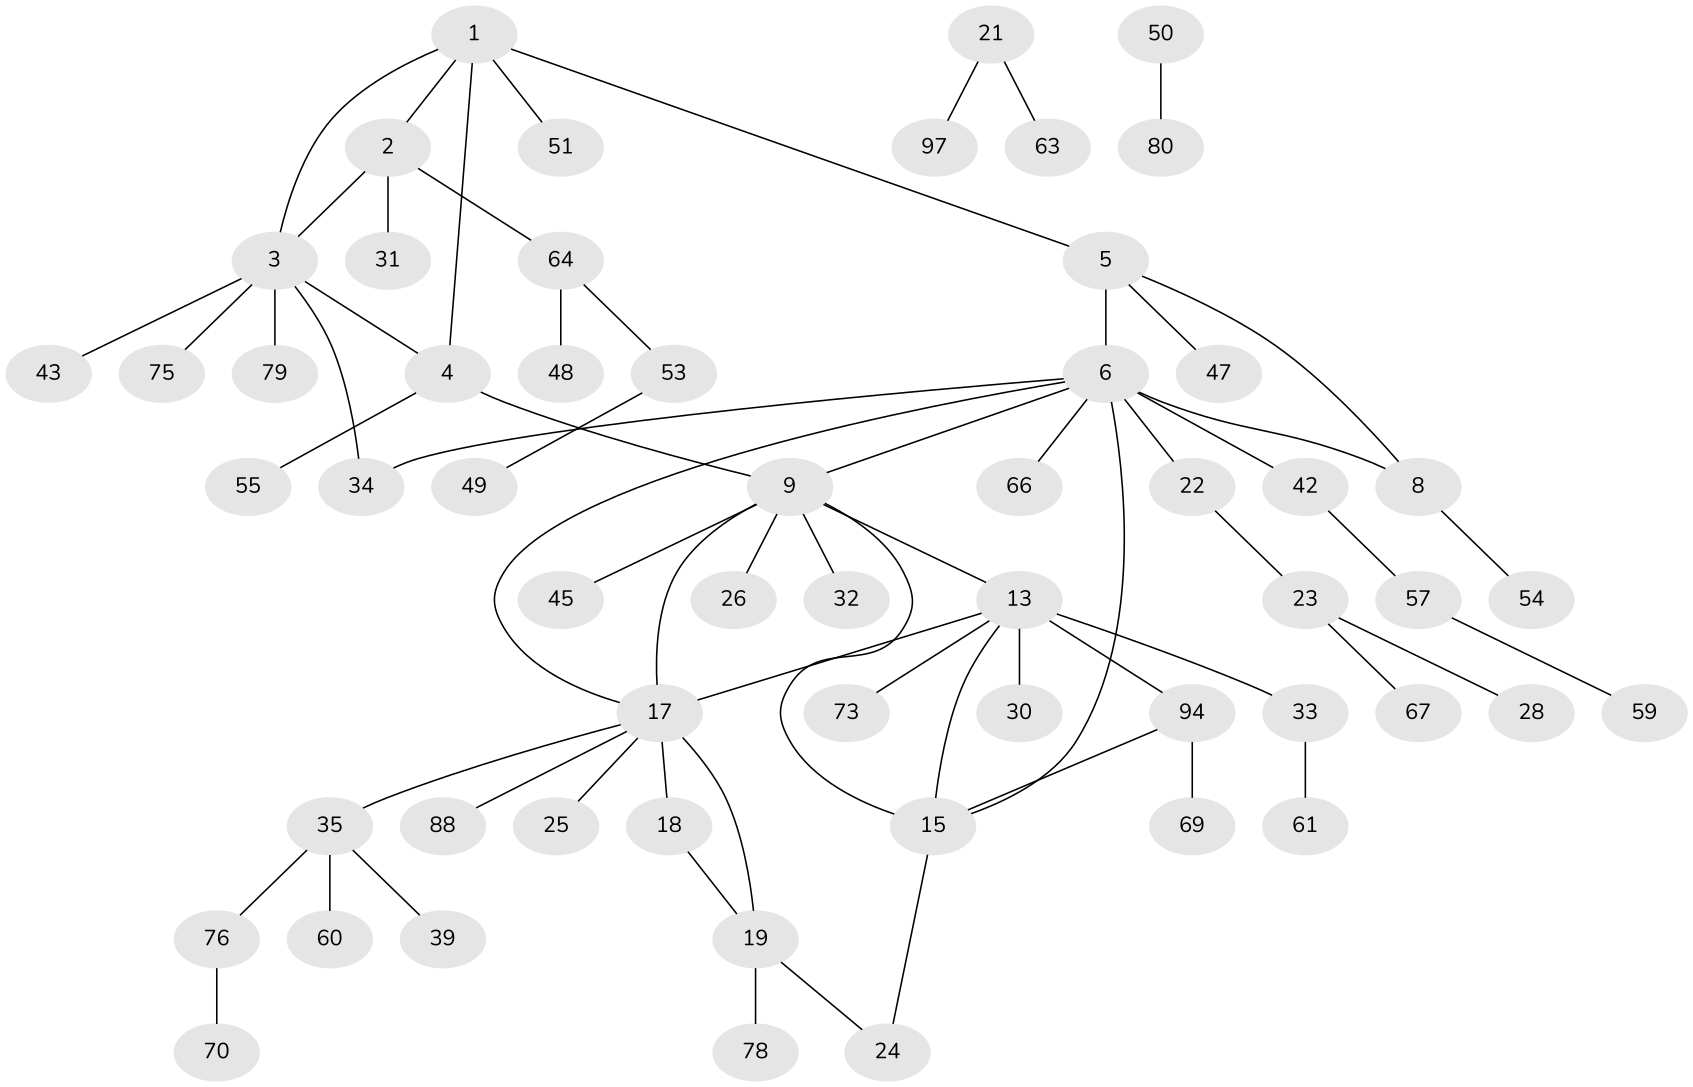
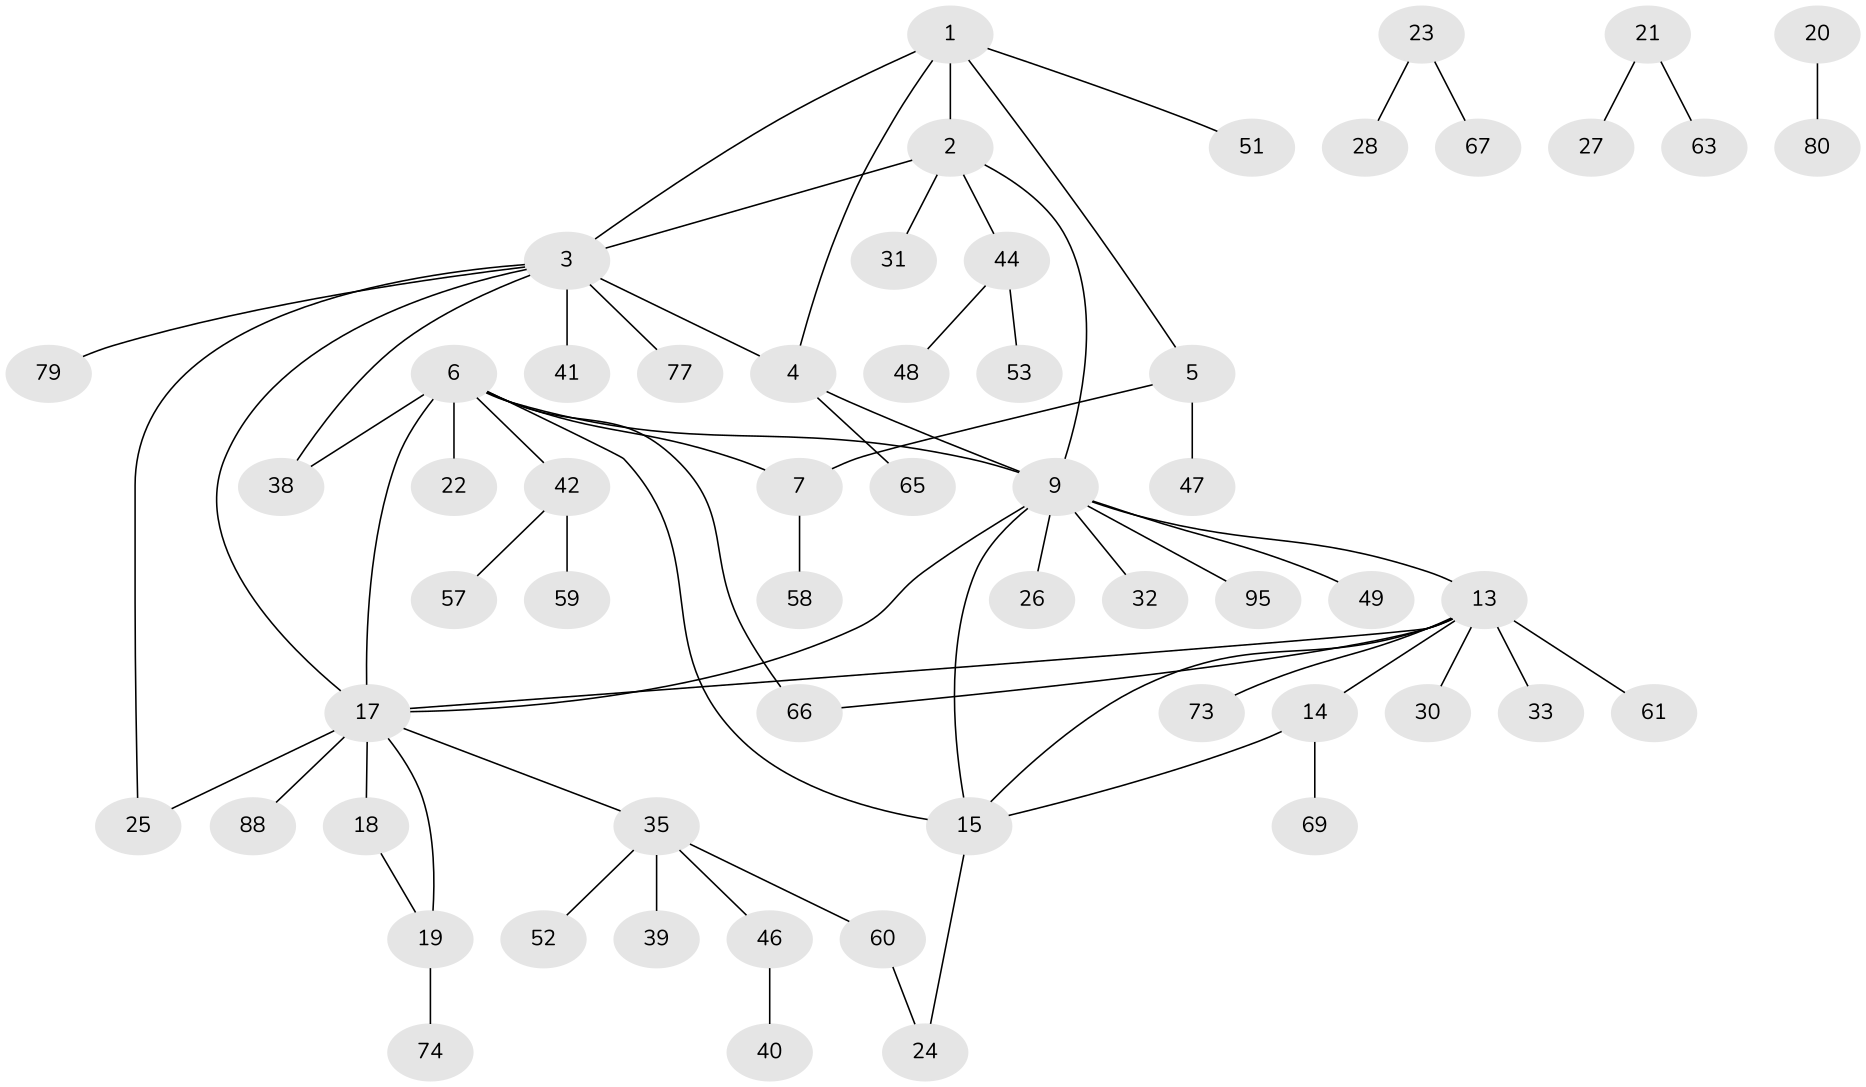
(1161, 35) -> (1817, 35)
(935, 148) -> (1591, 148)
(561, 261) -> (1007, 261)
none -> (1084, 292)
(1106, 317) -> none
(49, 374) -> (567, 374)
(162, 374) -> (680, 374)
none -> (163, 404)
none -> (248, 418)
(551, 443) -> (1235, 544)
(248, 487) -> (913, 487)
(361, 487) -> (281, 487)
(1418, 487) -> (800, 487)
(1249, 543) -> none
(561, 600) -> (1258, 600)
(1532, 600) -> (800, 600)
(1532, 657) -> (567, 544)
none -> (1134, 677)
(1192, 713) -> (1315, 713)
(1305, 770) -> (1569, 657)
(217, 939) -> (770, 939)
none -> (544, 939)
(822, 996) -> (904, 996)
(217, 1052) -> (770, 1052)
(756, 1052) -> (430, 1052)
